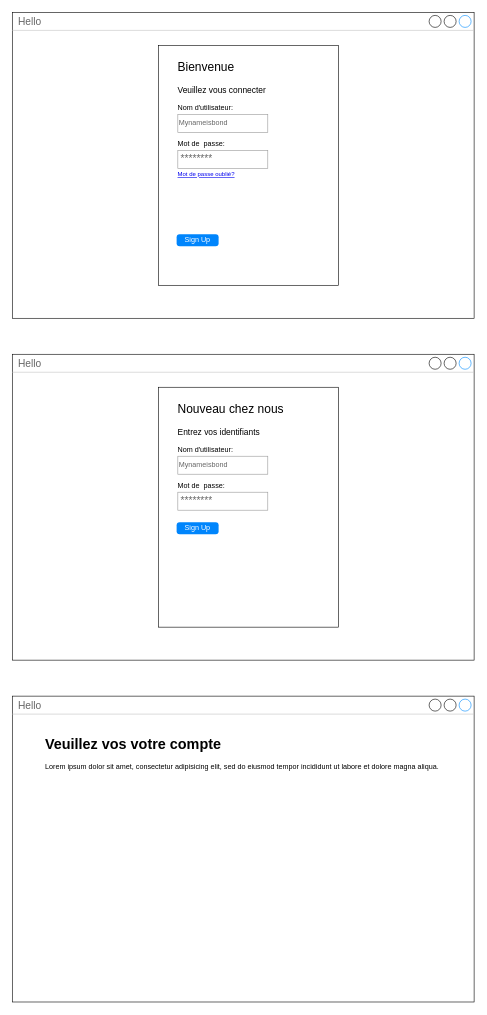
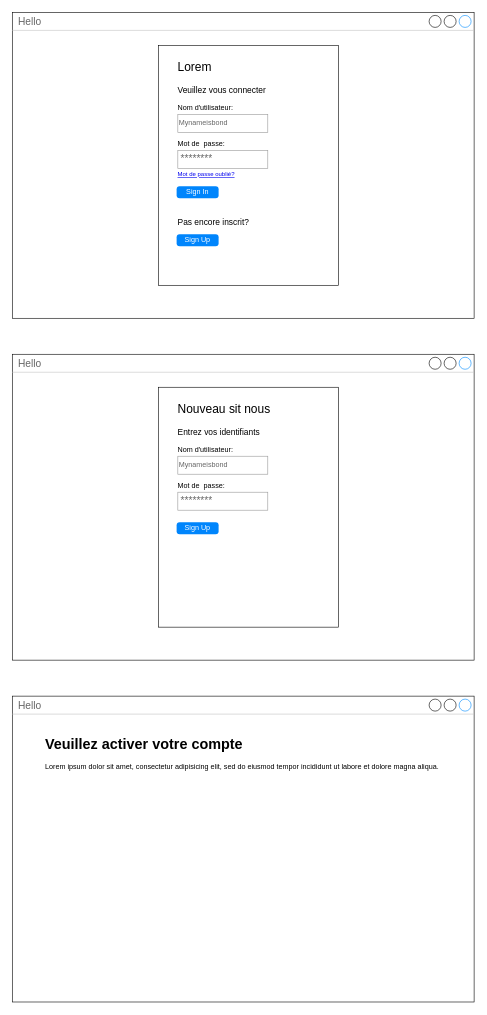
(195, 66) -> (188, 66)
none -> (198, 192)
none -> (236, 222)
(210, 408) -> (207, 408)
(247, 739) -> (247, 739)
